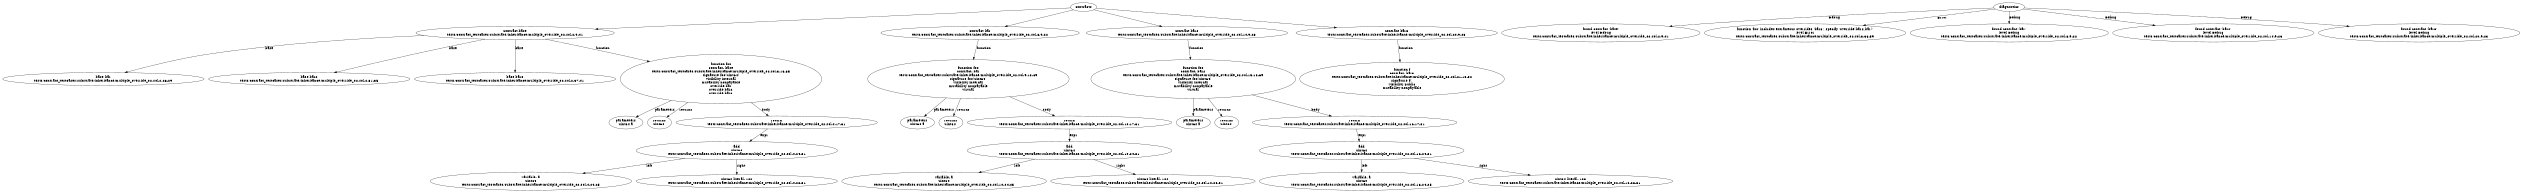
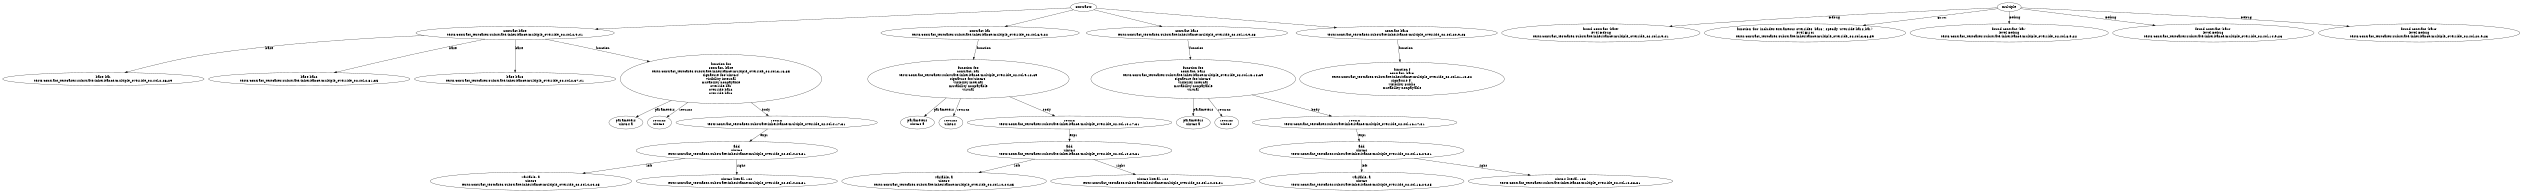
(2009, 7) -> (2009, 7)
